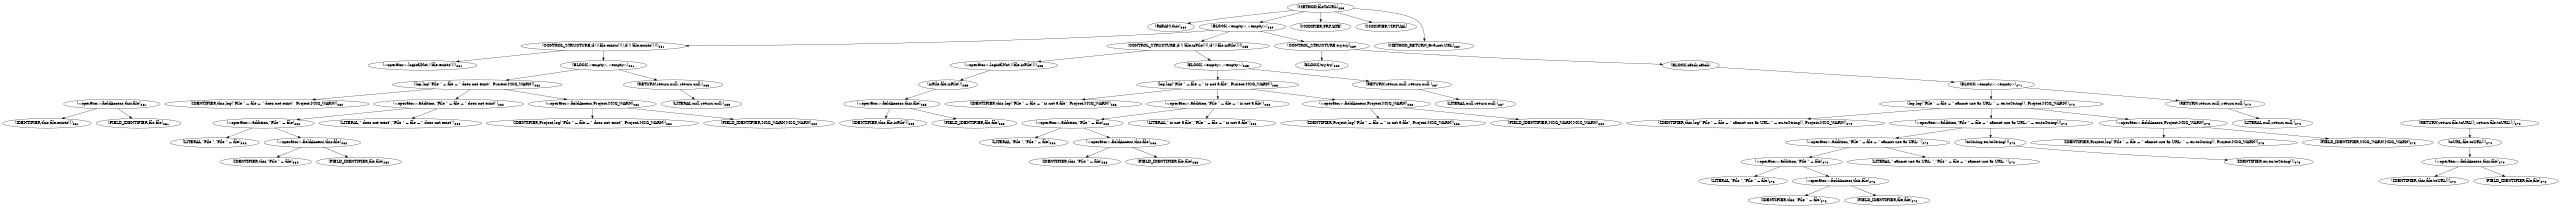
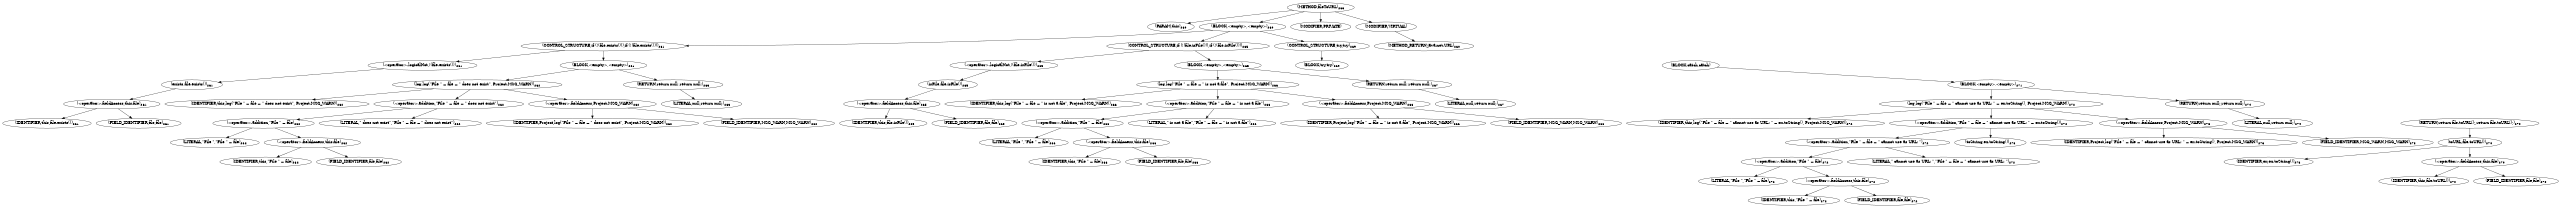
(1396, 13) -> (1404, 36)
(1507, 58) -> none
none -> (192, 85)
(2120, 154) -> (2377, 153)
